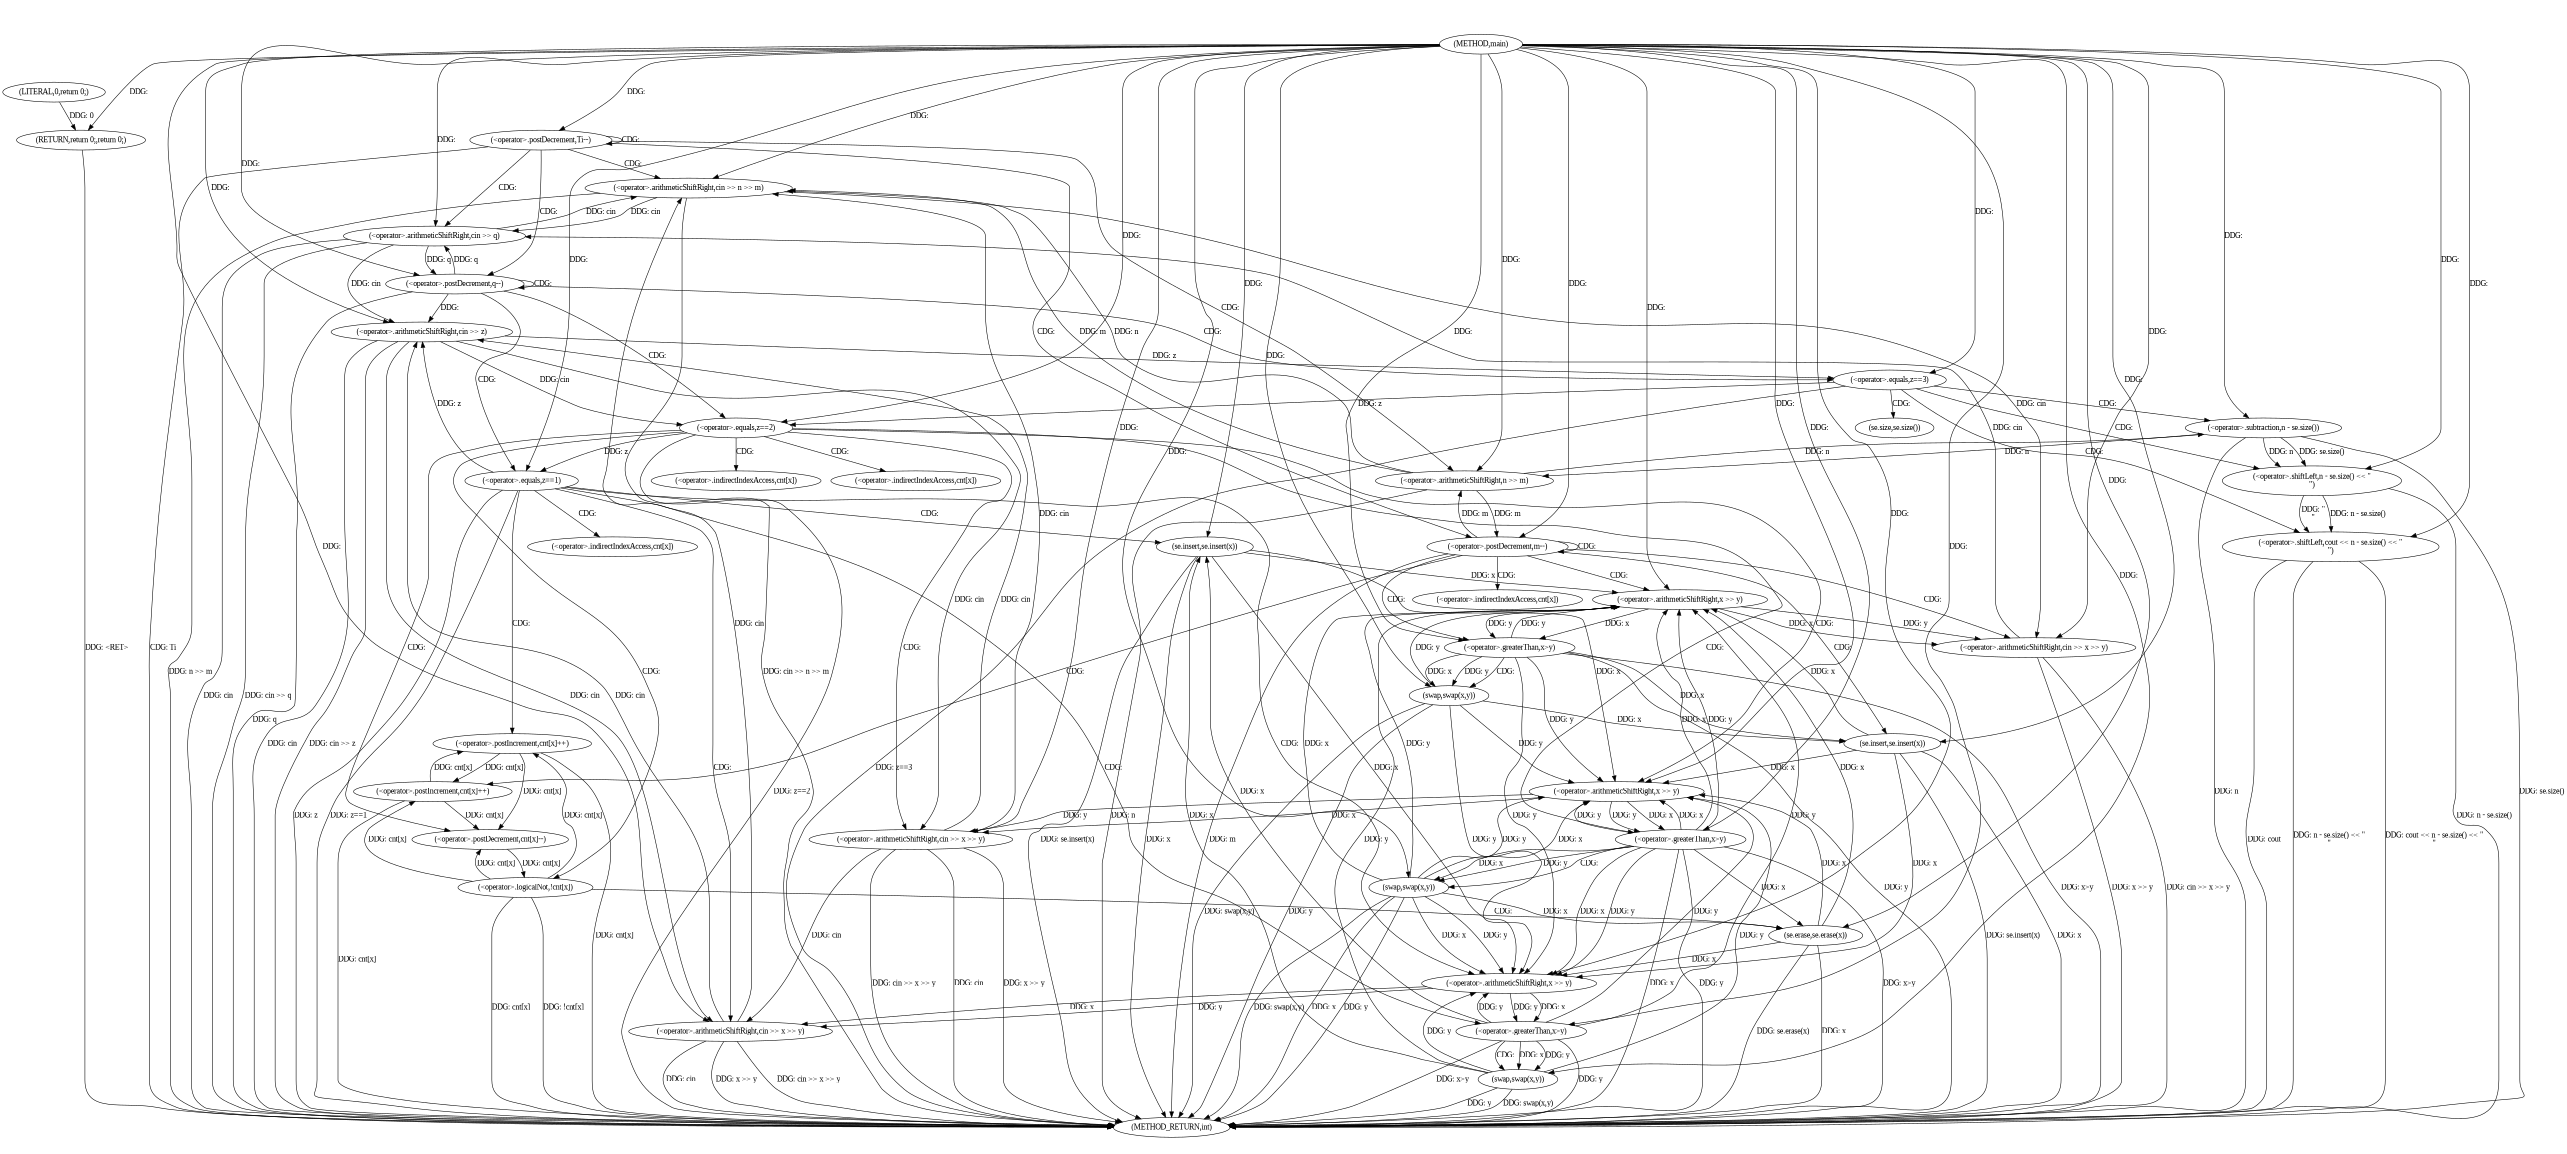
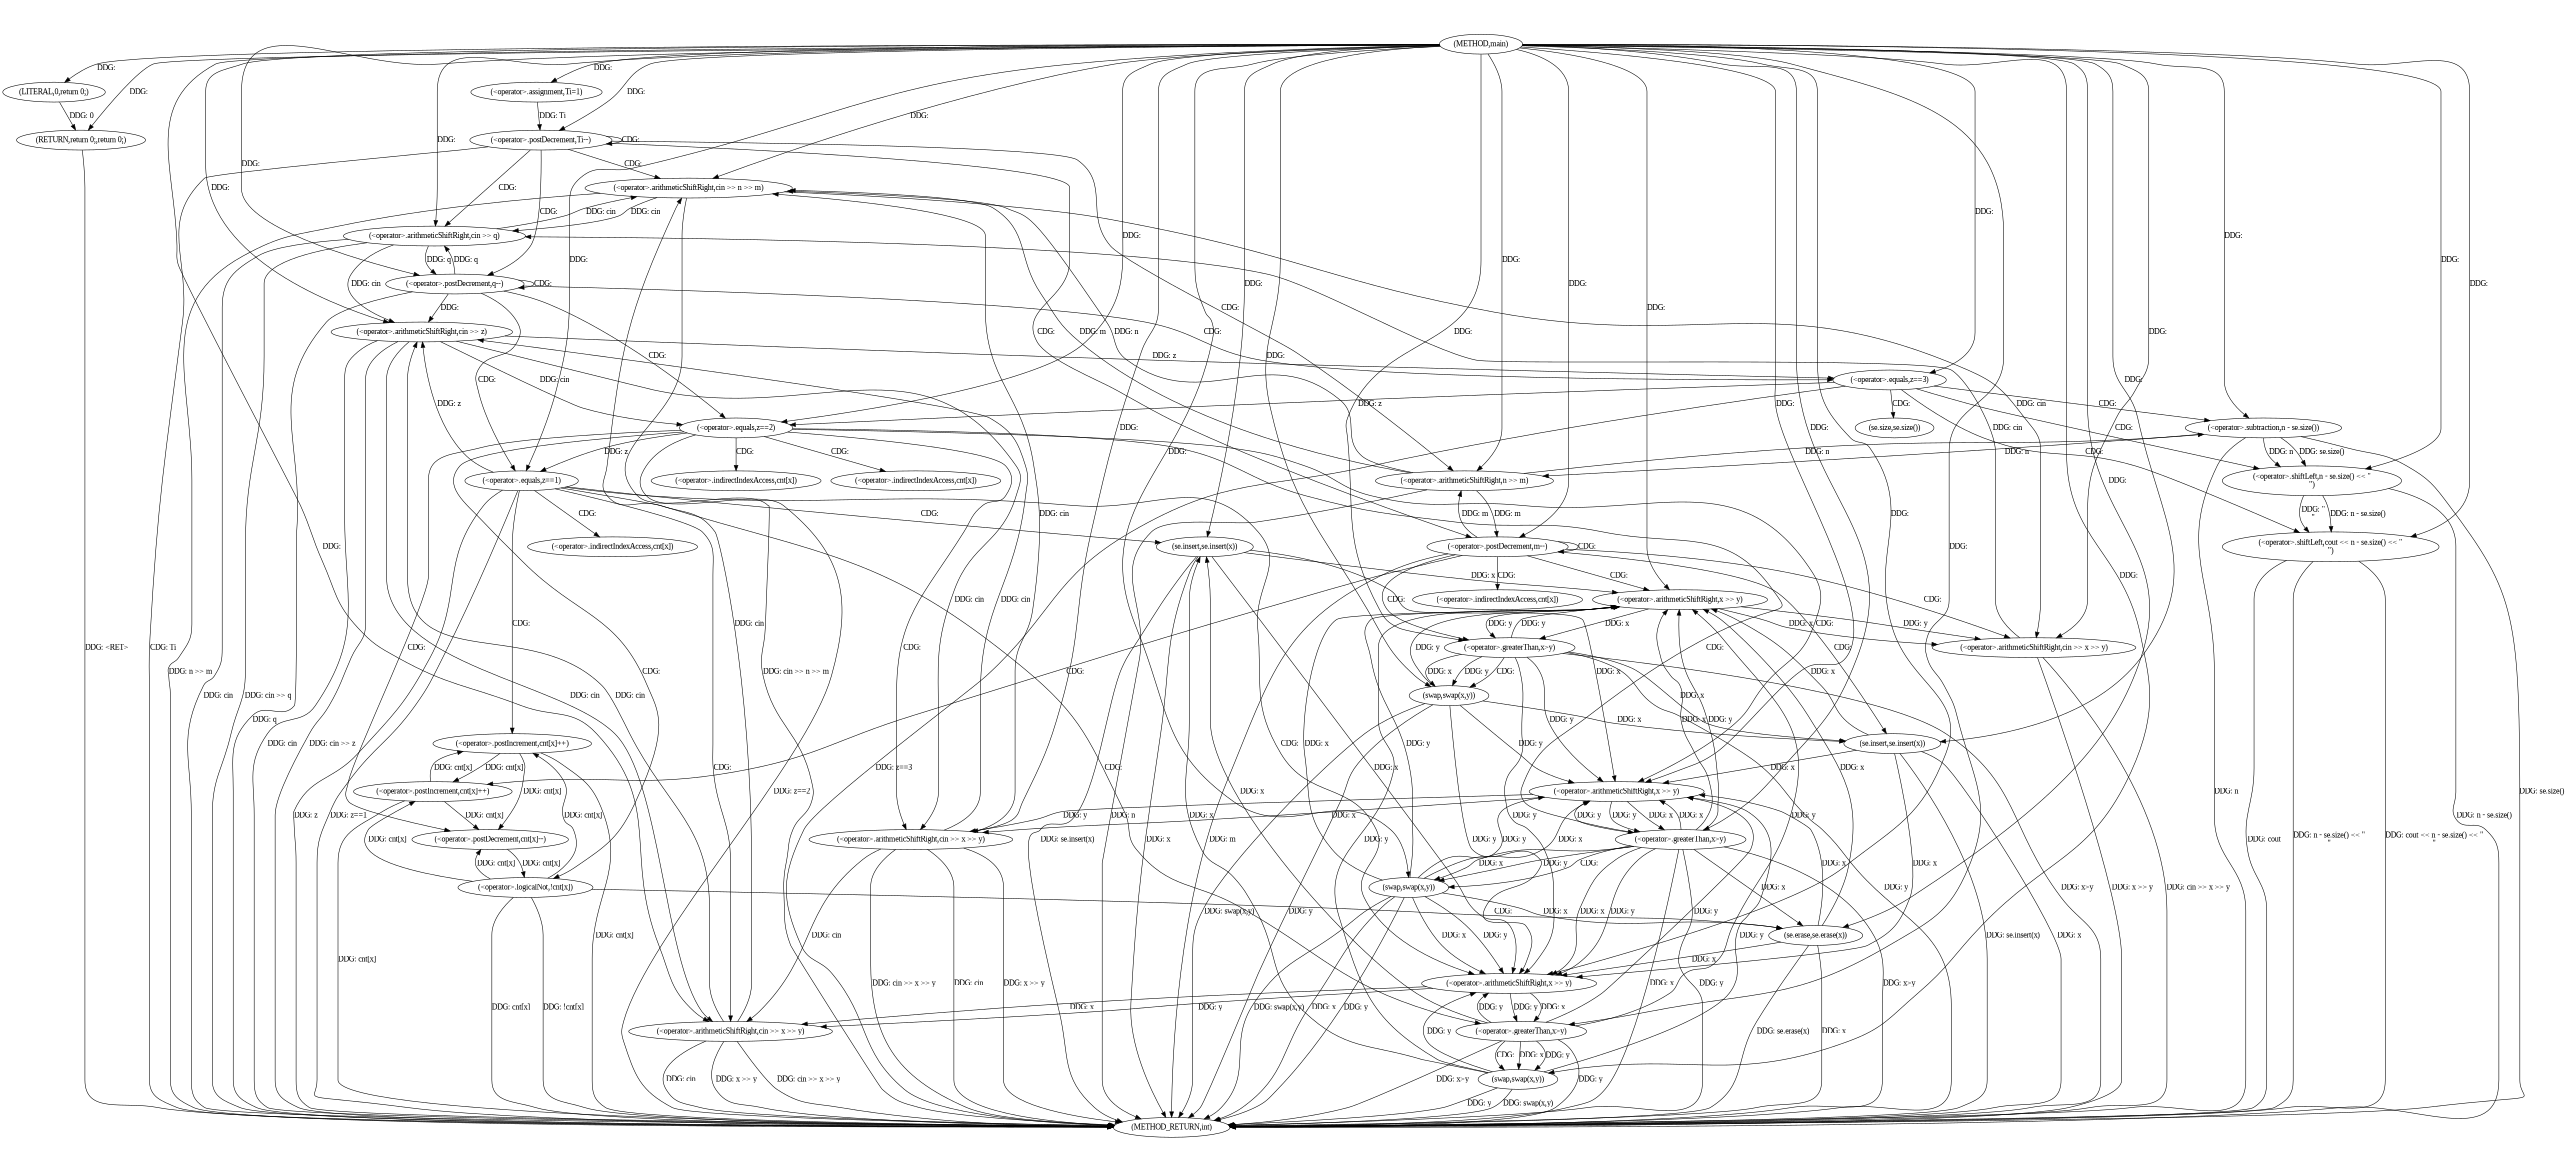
none -> (752, 47)
none -> (537, 92)
